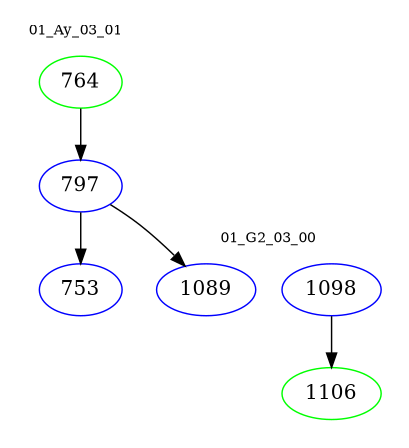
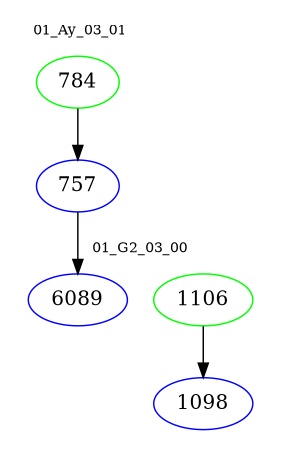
(81, 82) -> (78, 82)
(81, 186) -> (78, 186)
(81, 290) -> none
(206, 290) -> (78, 300)
(332, 335) -> (203, 345)
